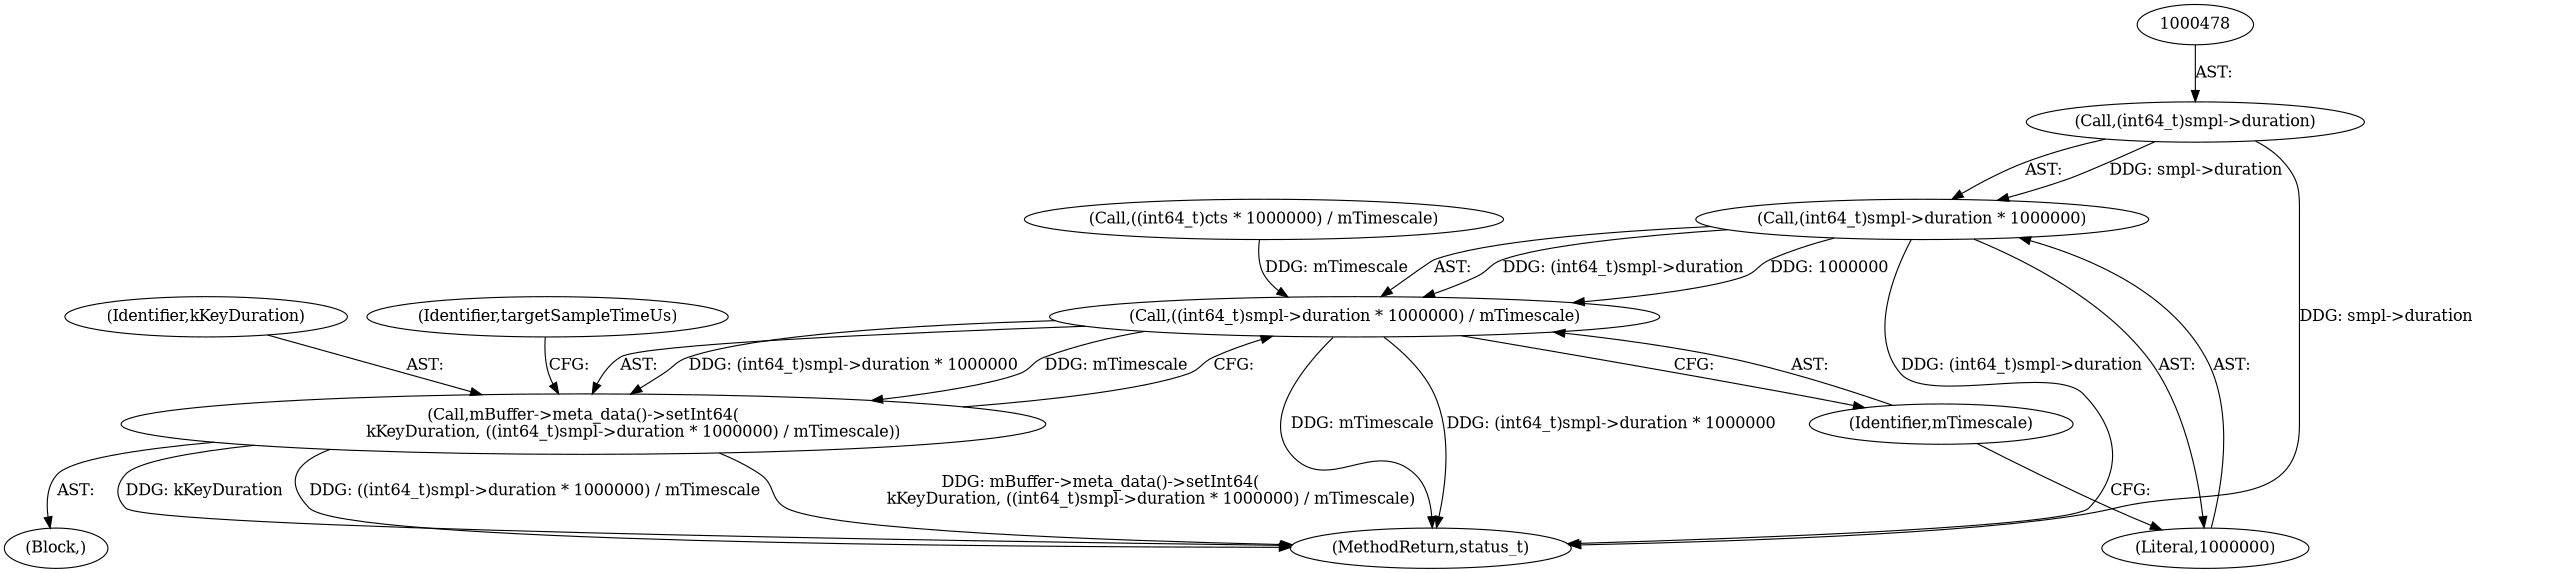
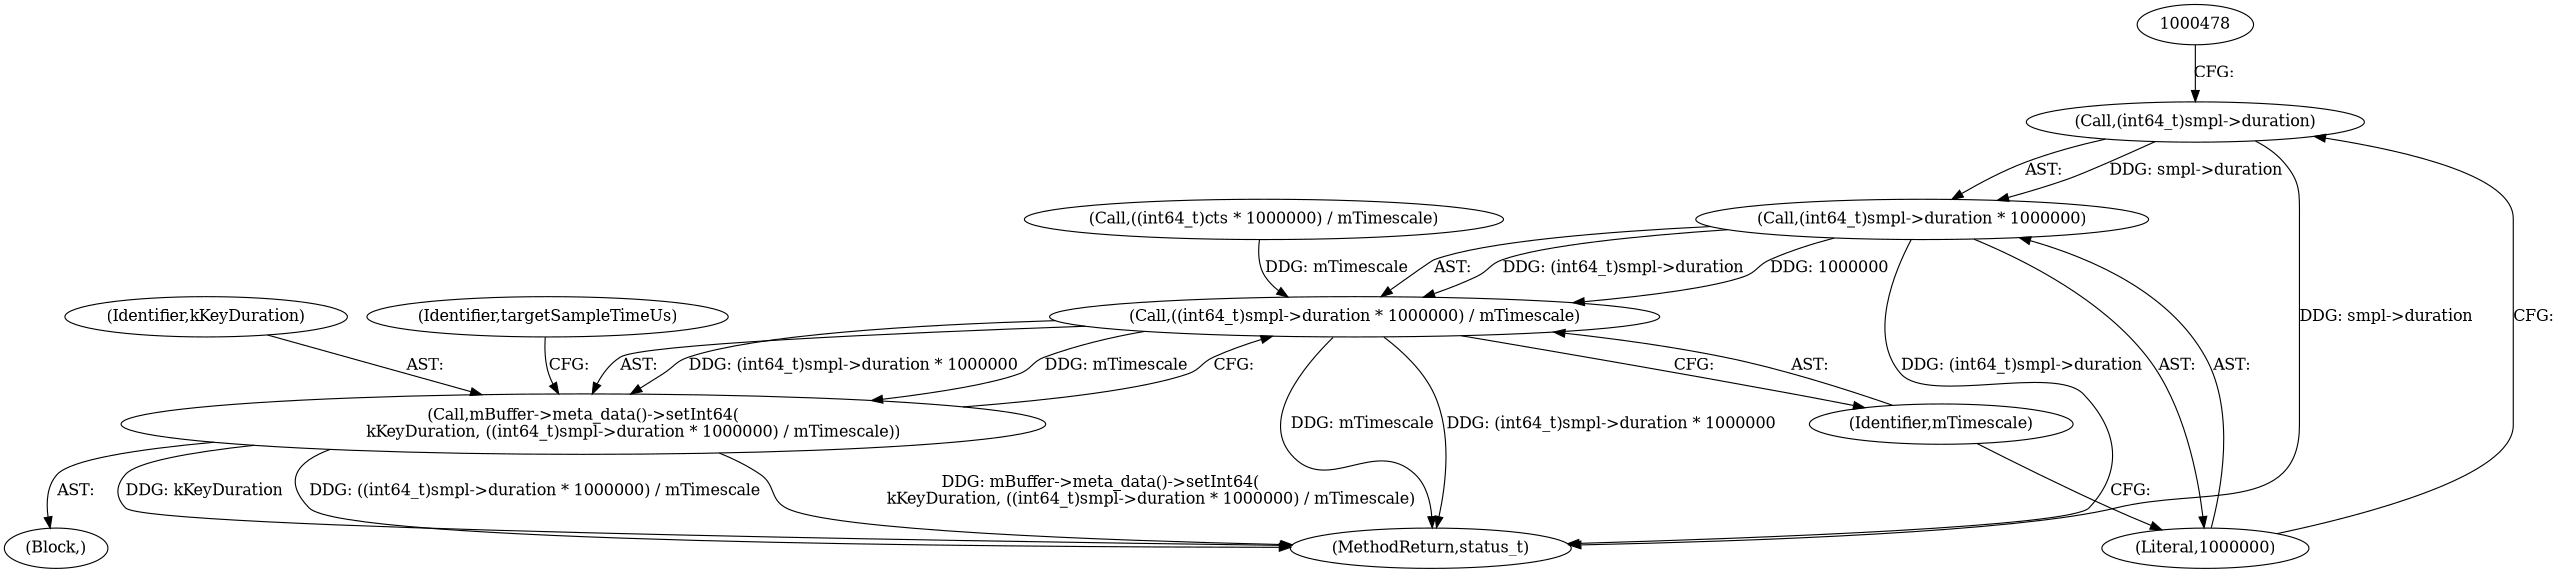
(2217, 73) -> (2217, 73)
none -> (2513, 350)
